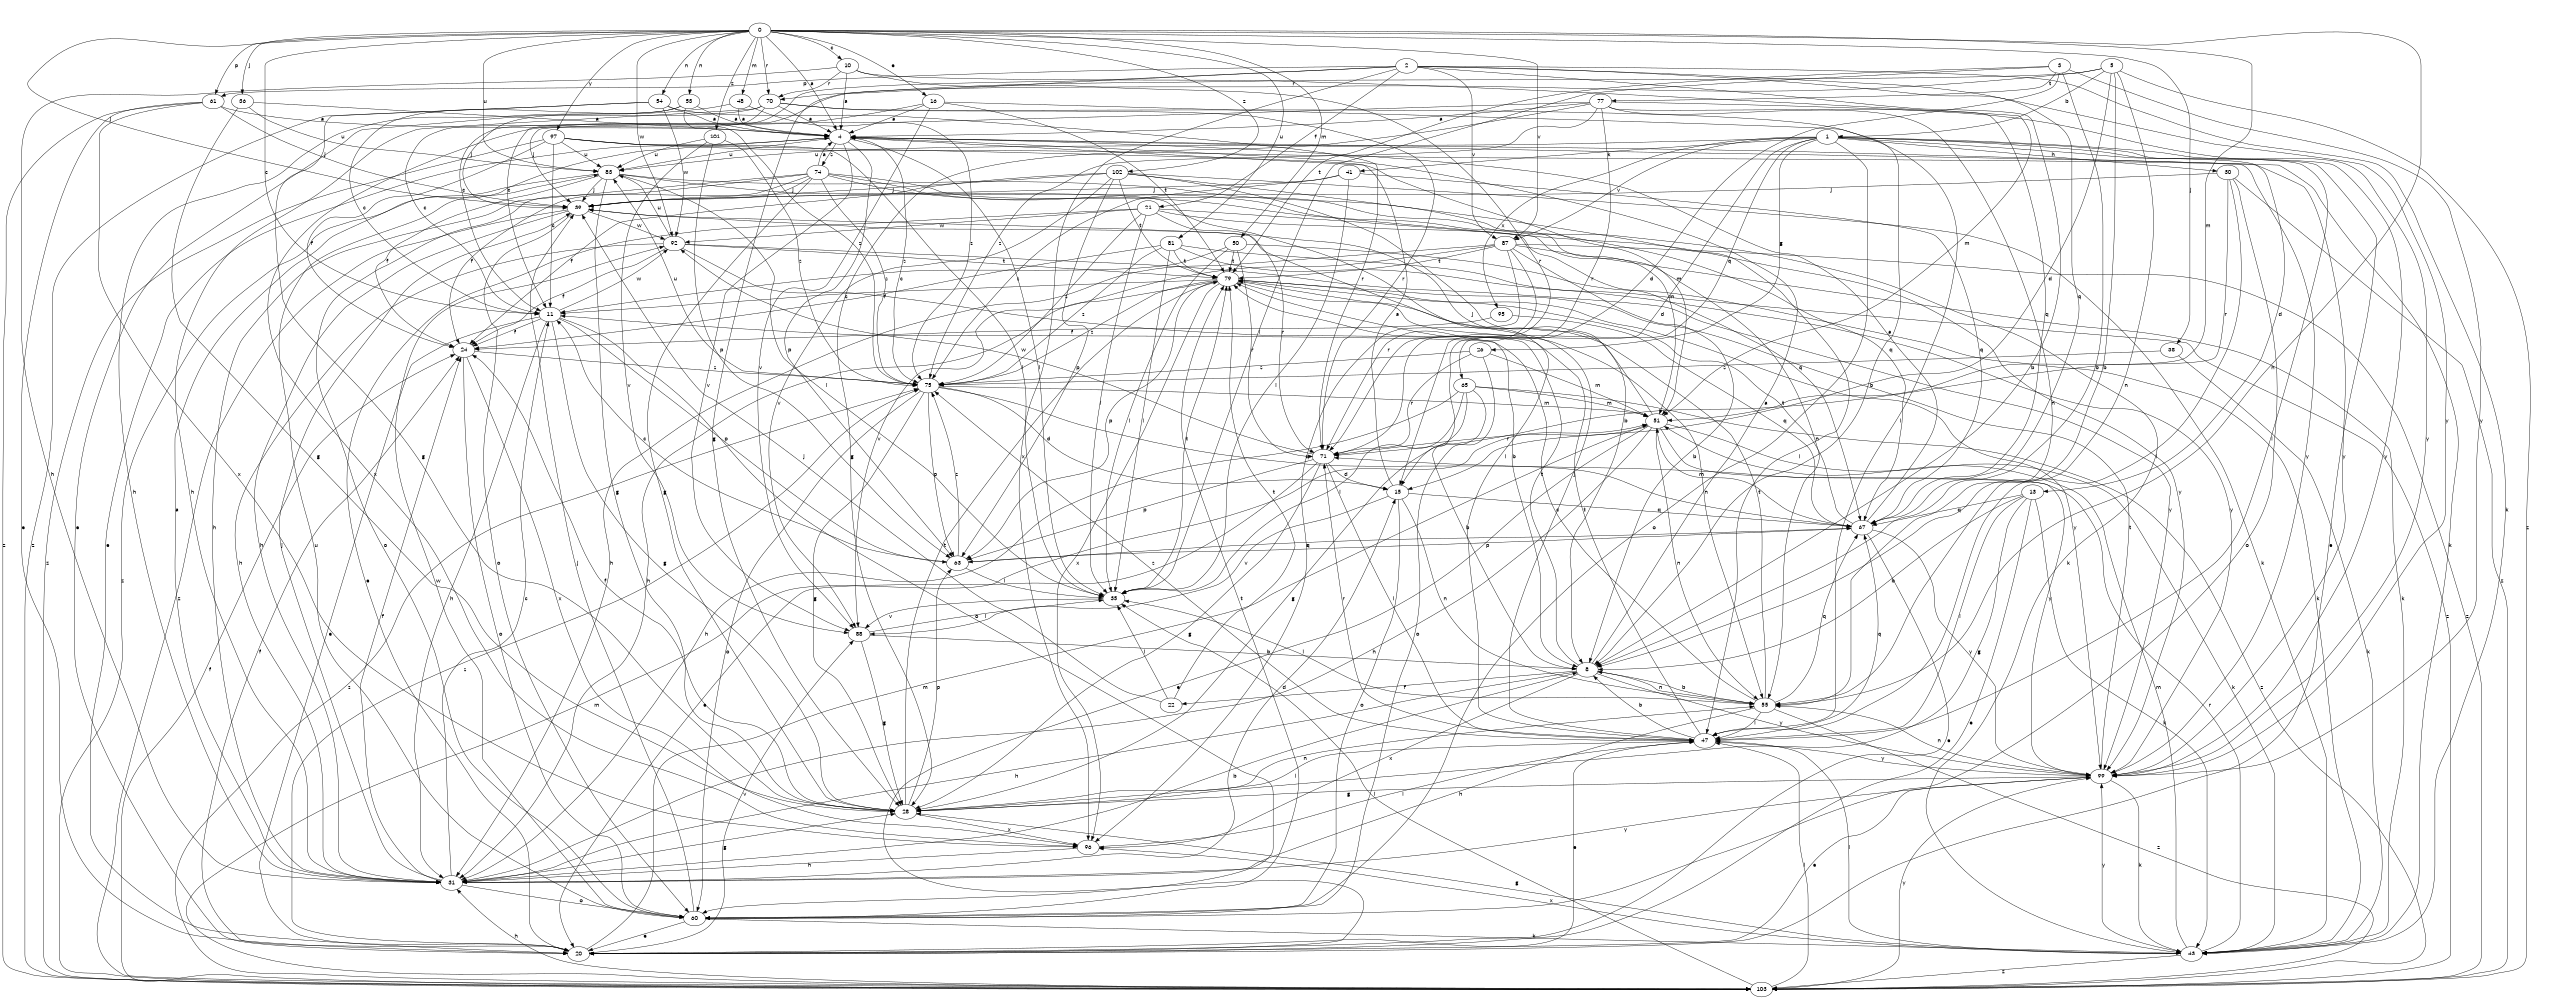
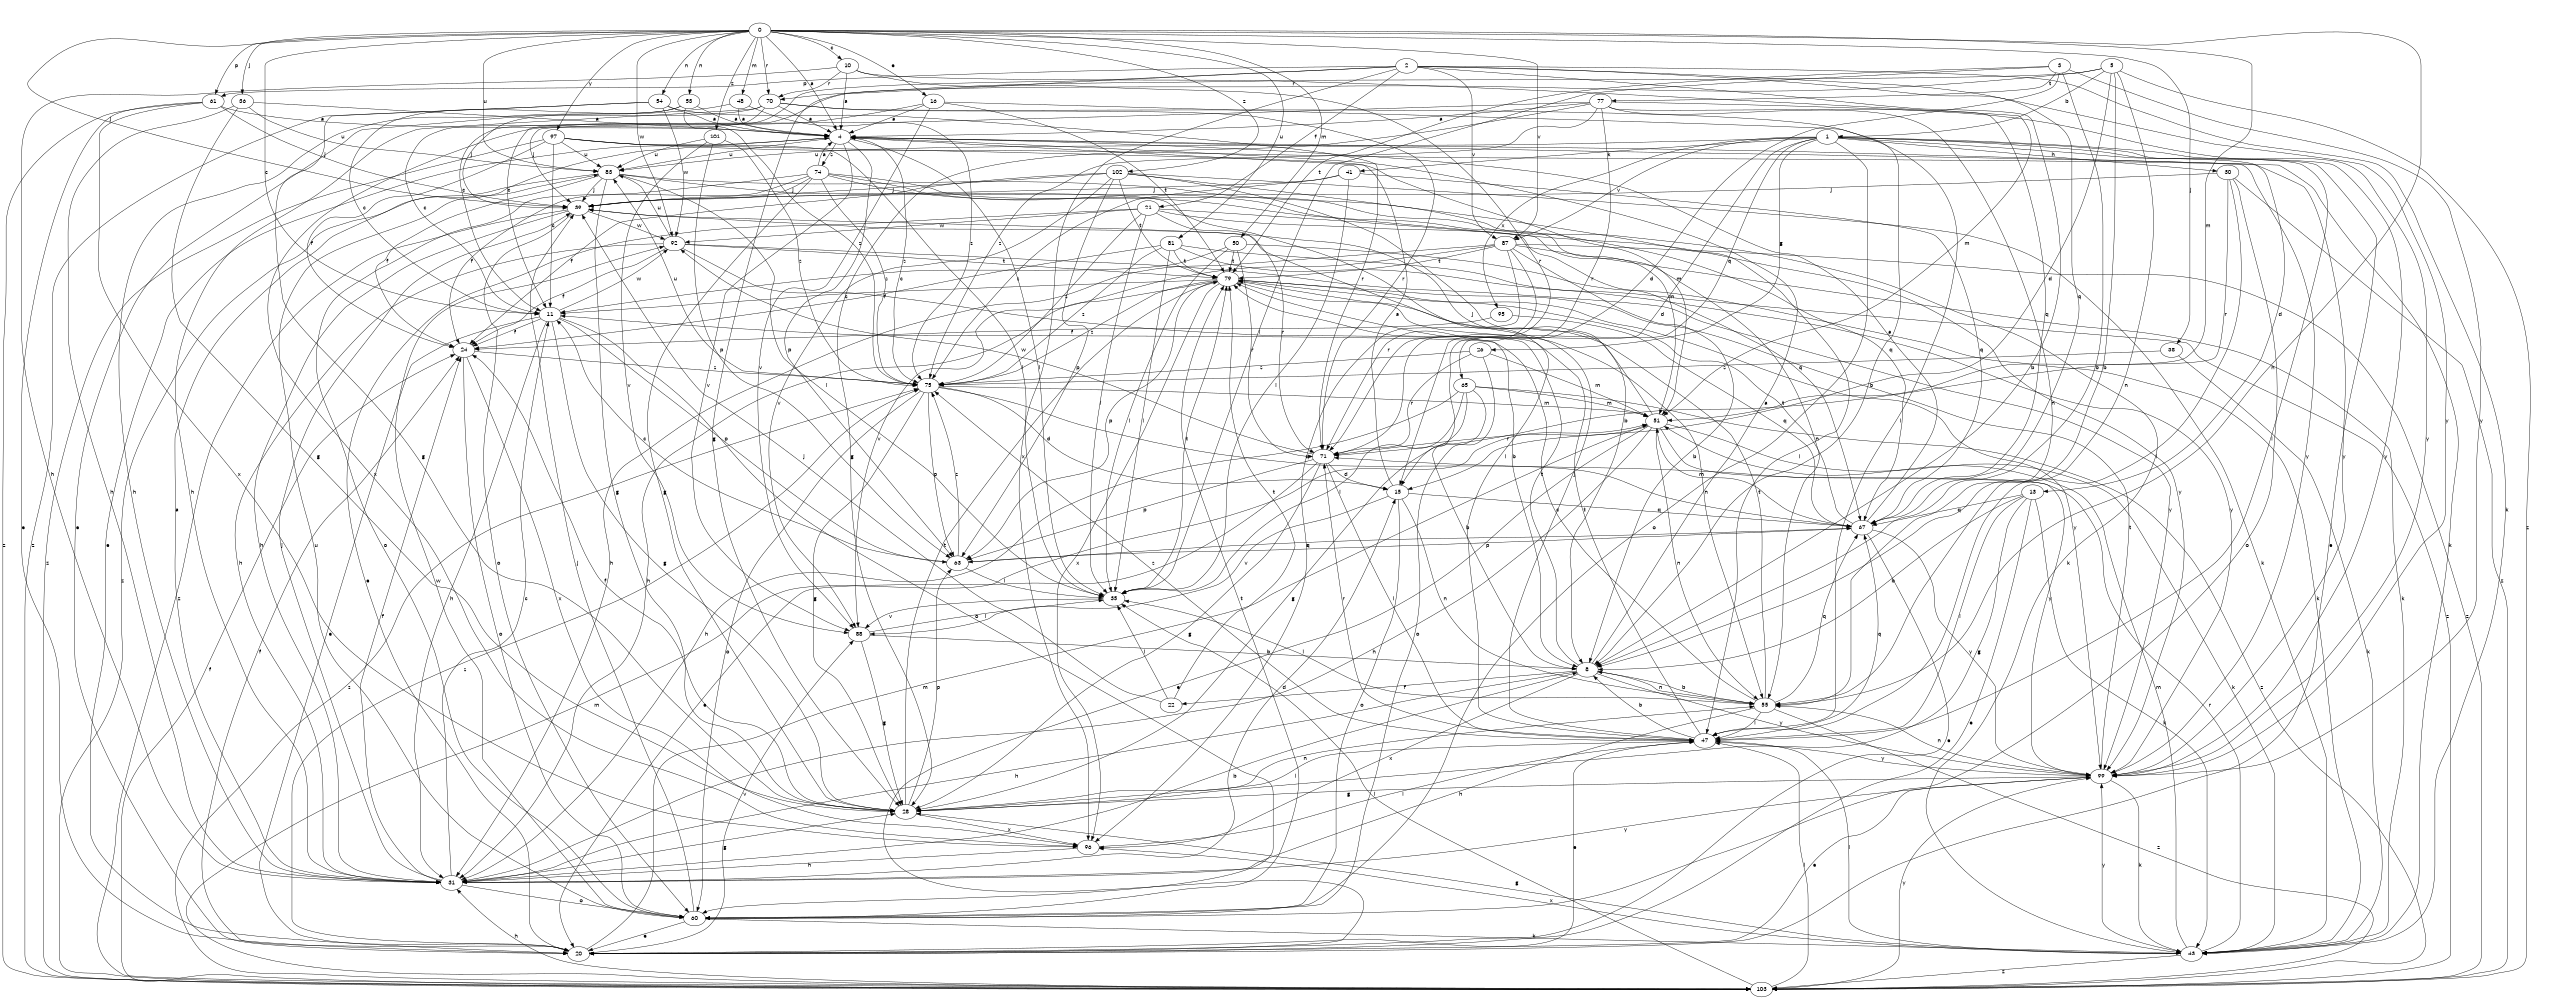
(229, 377) -> (115, 517)
